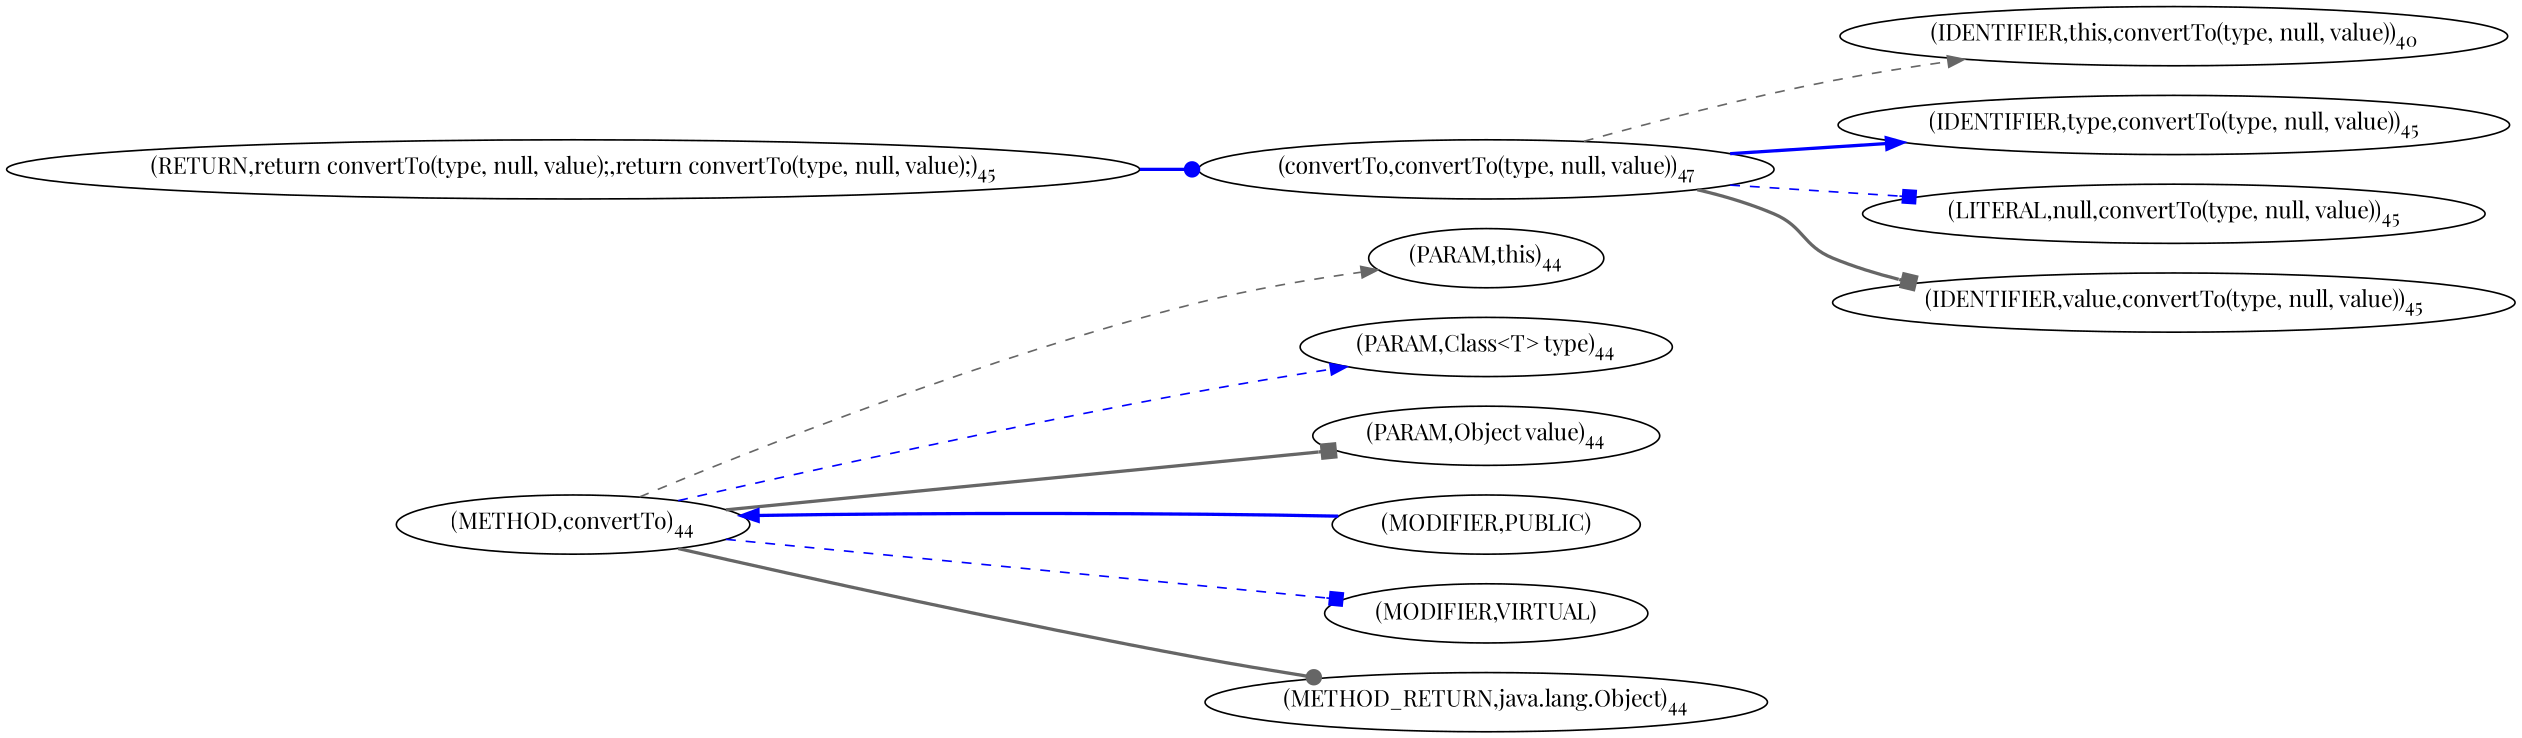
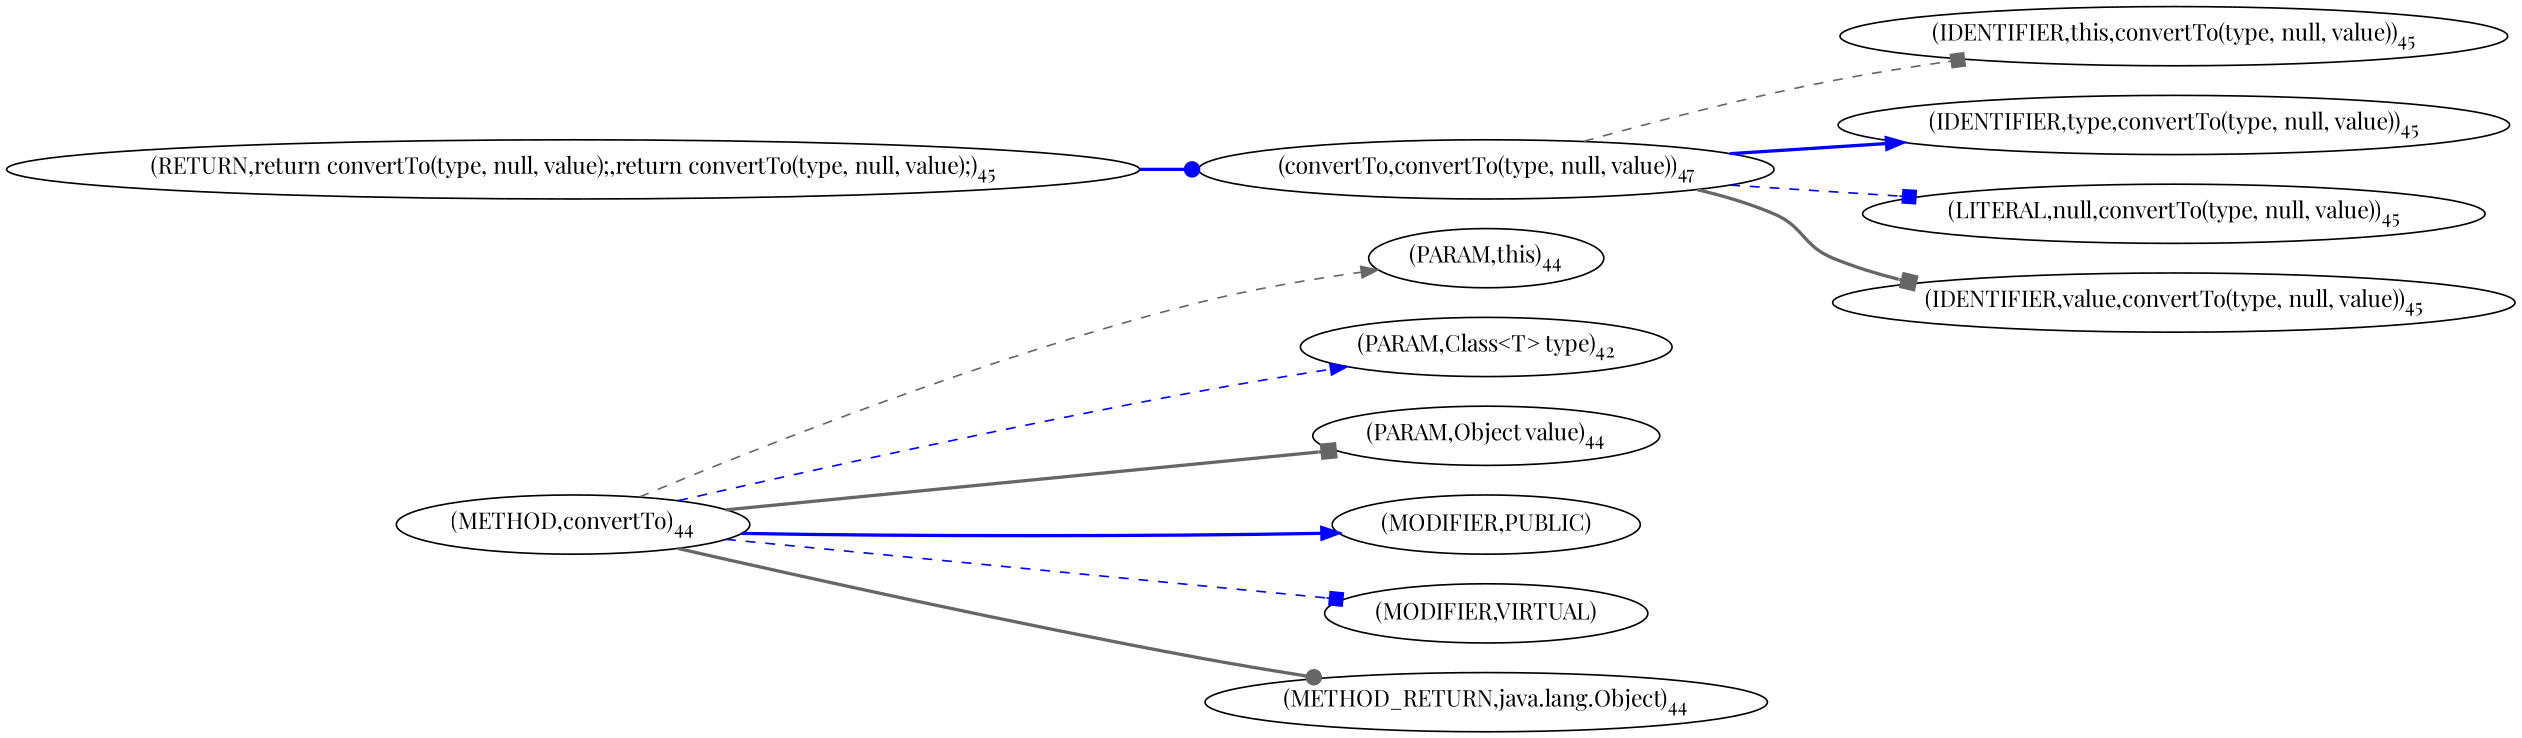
(2407, 34) -> (2407, 34)
(1764, 95) -> (1764, 95)
(1605, 345) -> (1605, 345)
(1048, 513) -> (1032, 536)
